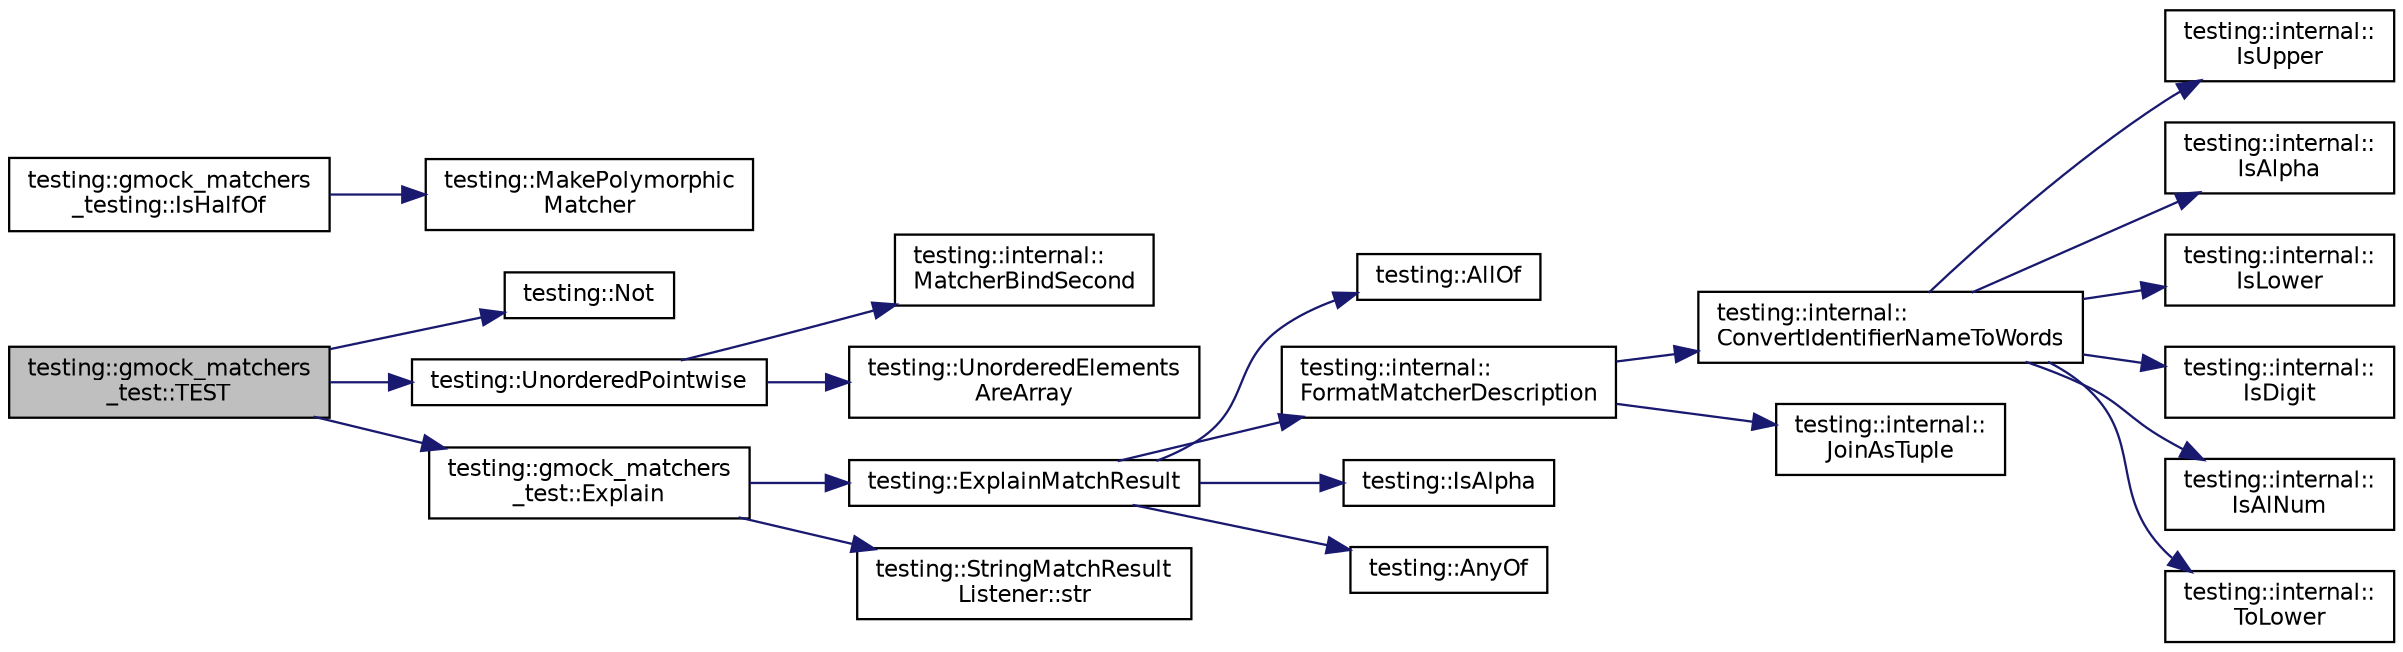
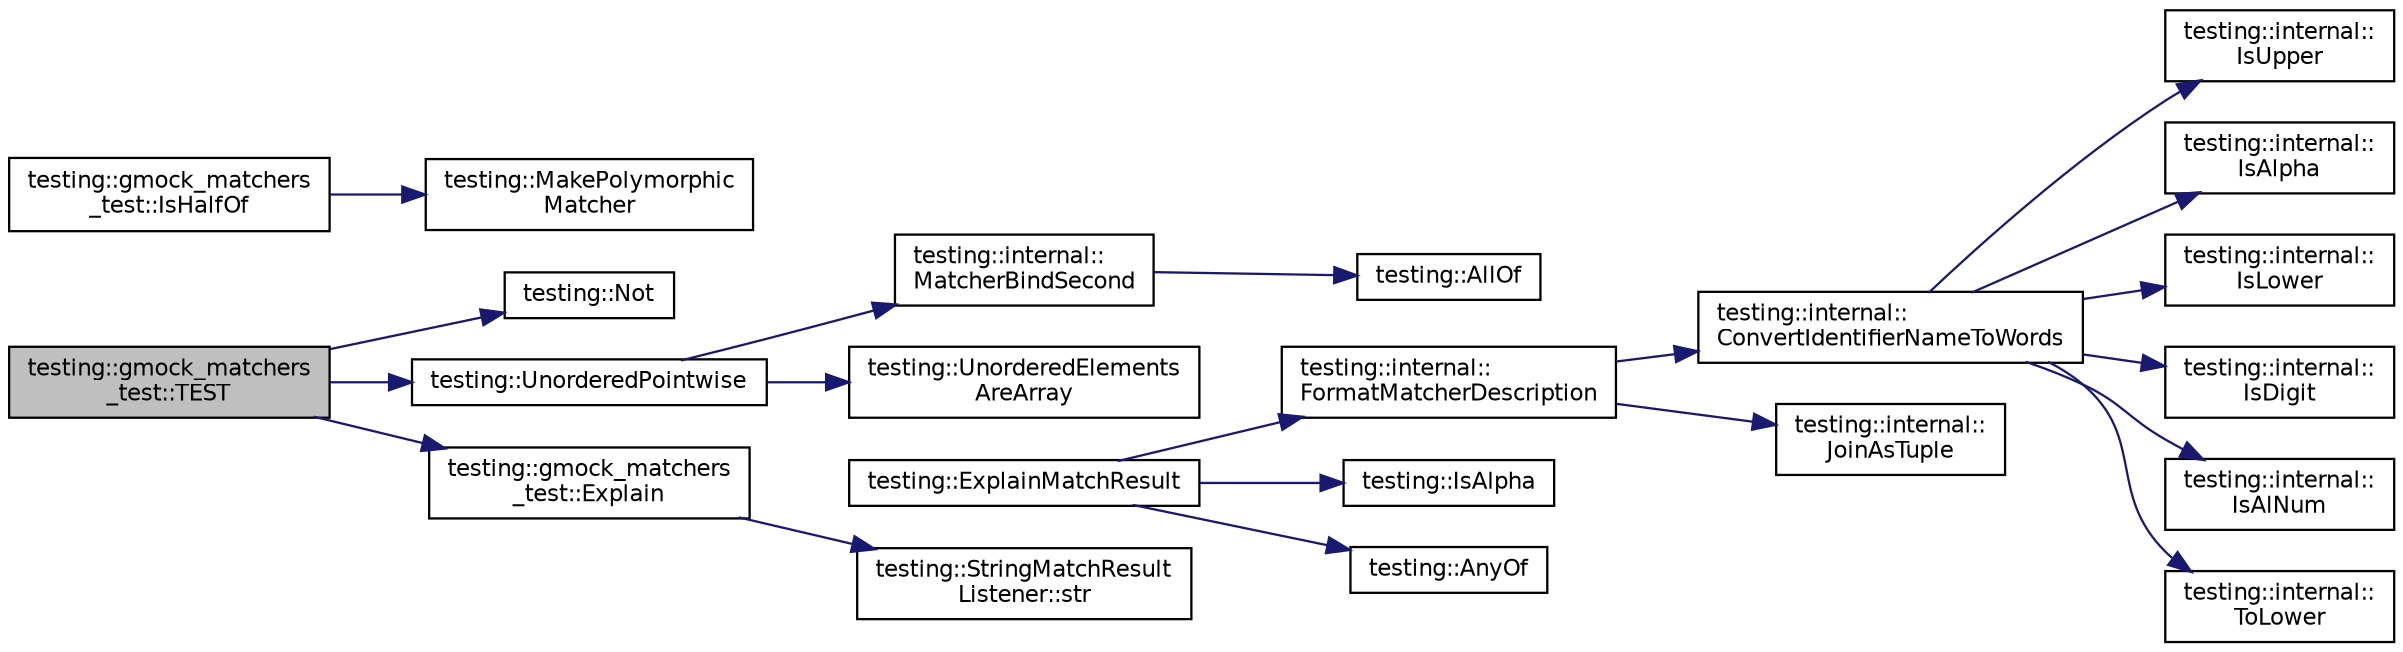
(169, 195) -> (169, 195)
(1243, 378) -> (1244, 274)
(788, 483) -> none
